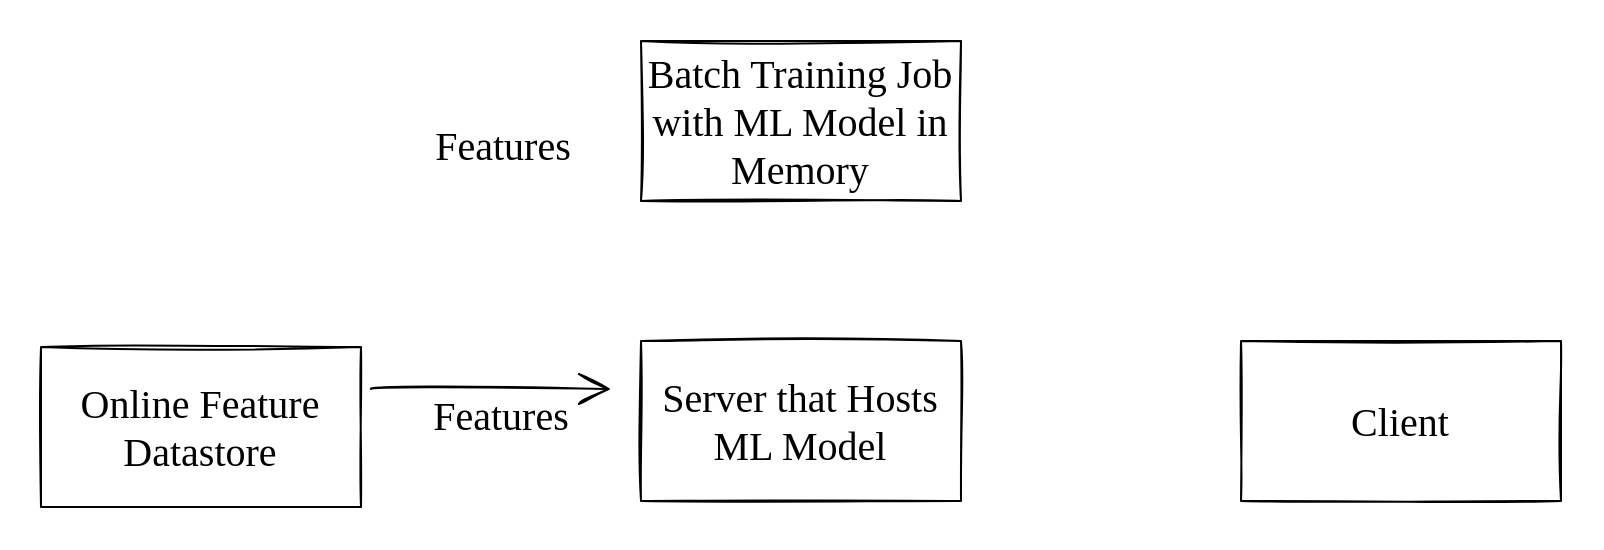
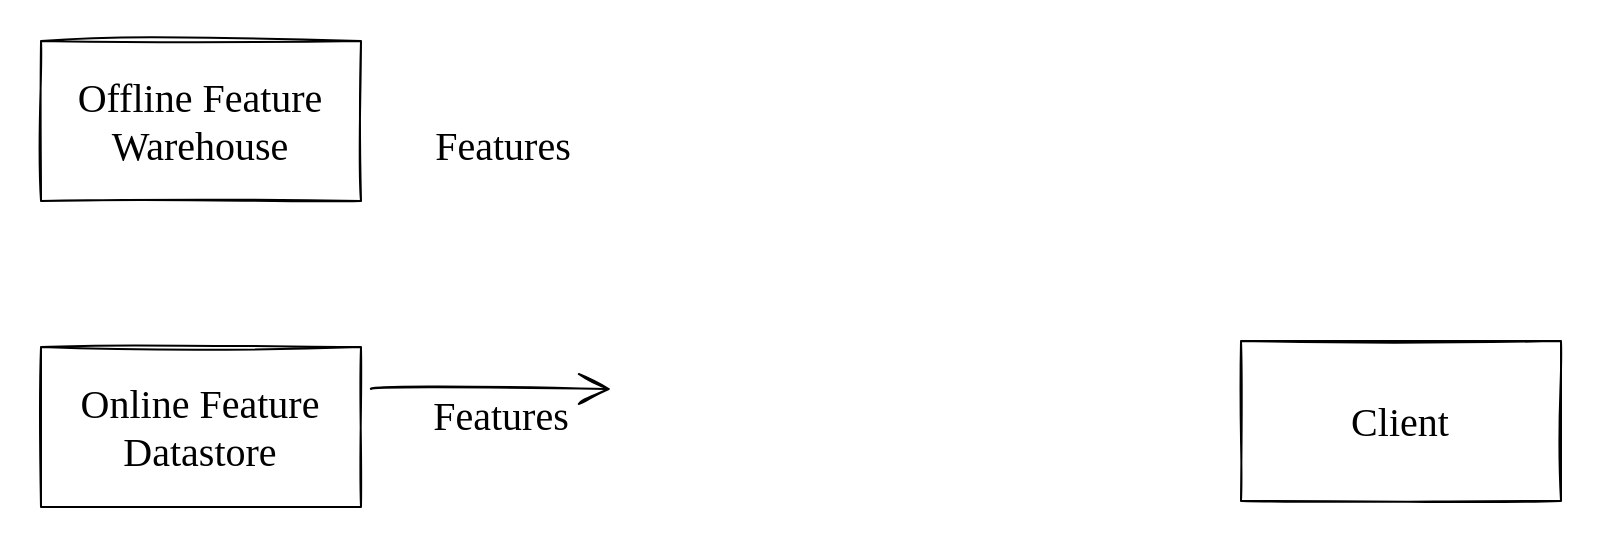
none -> (201, 121)
(801, 121) -> none
(801, 421) -> none
